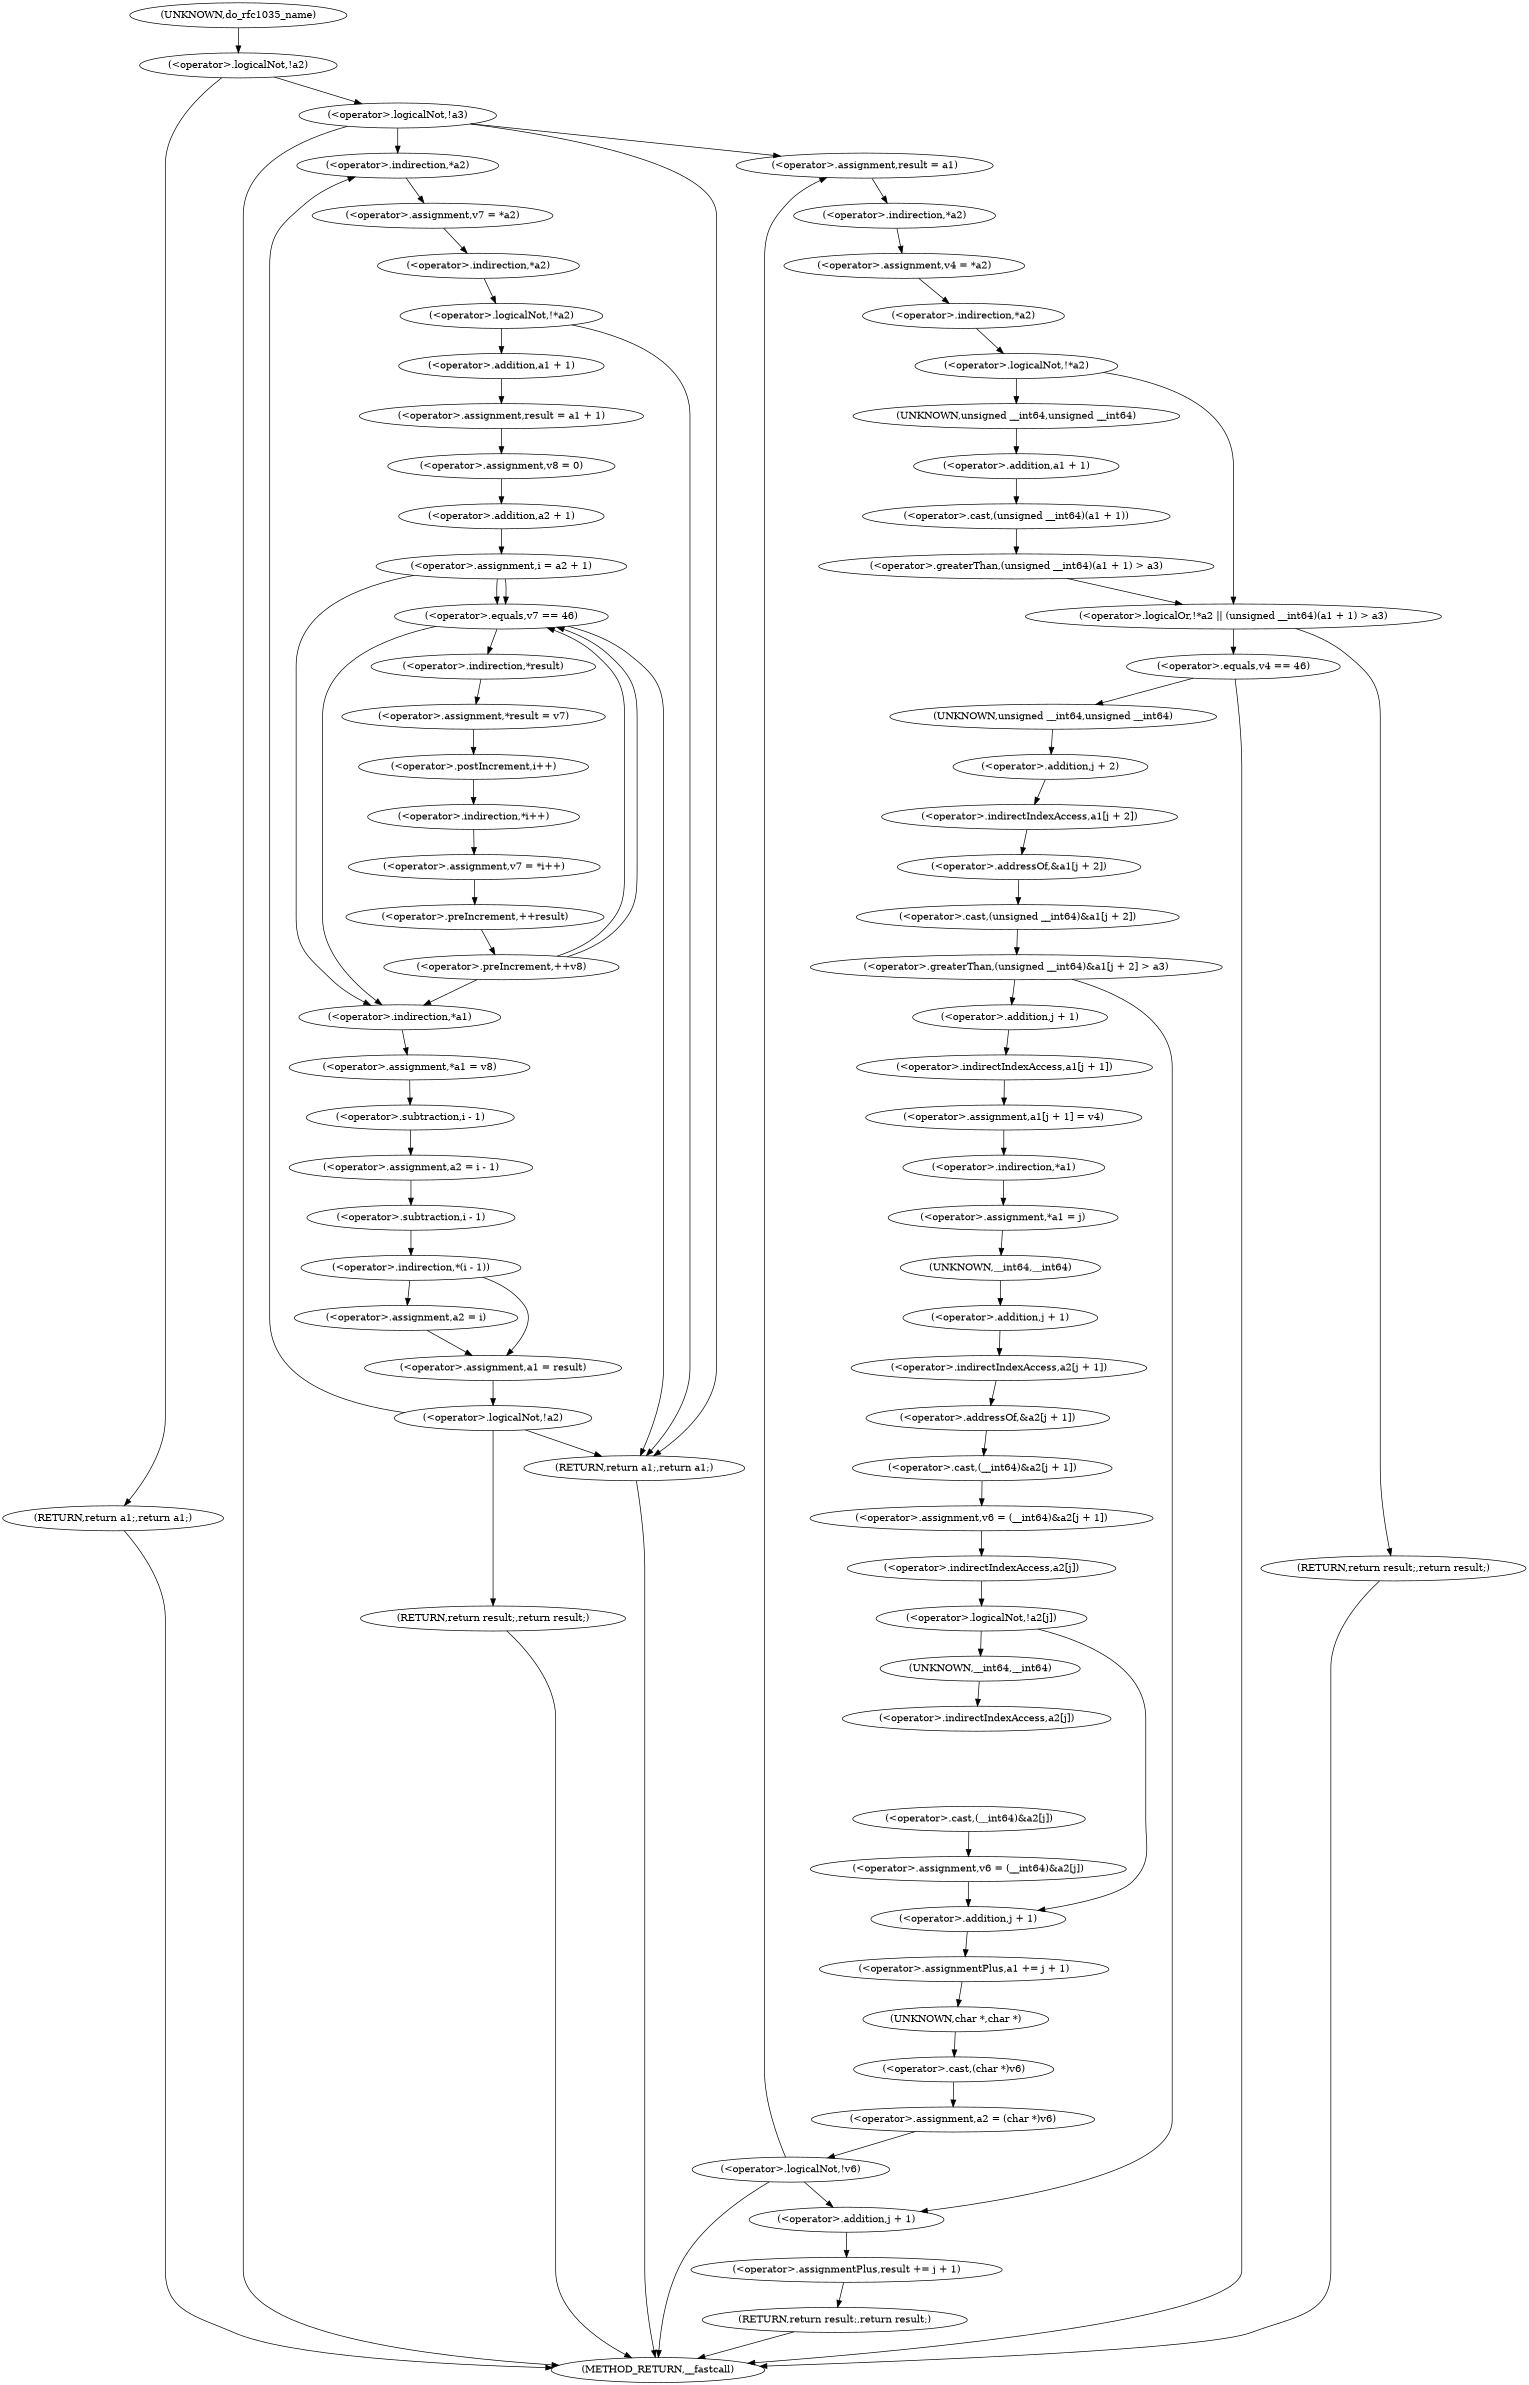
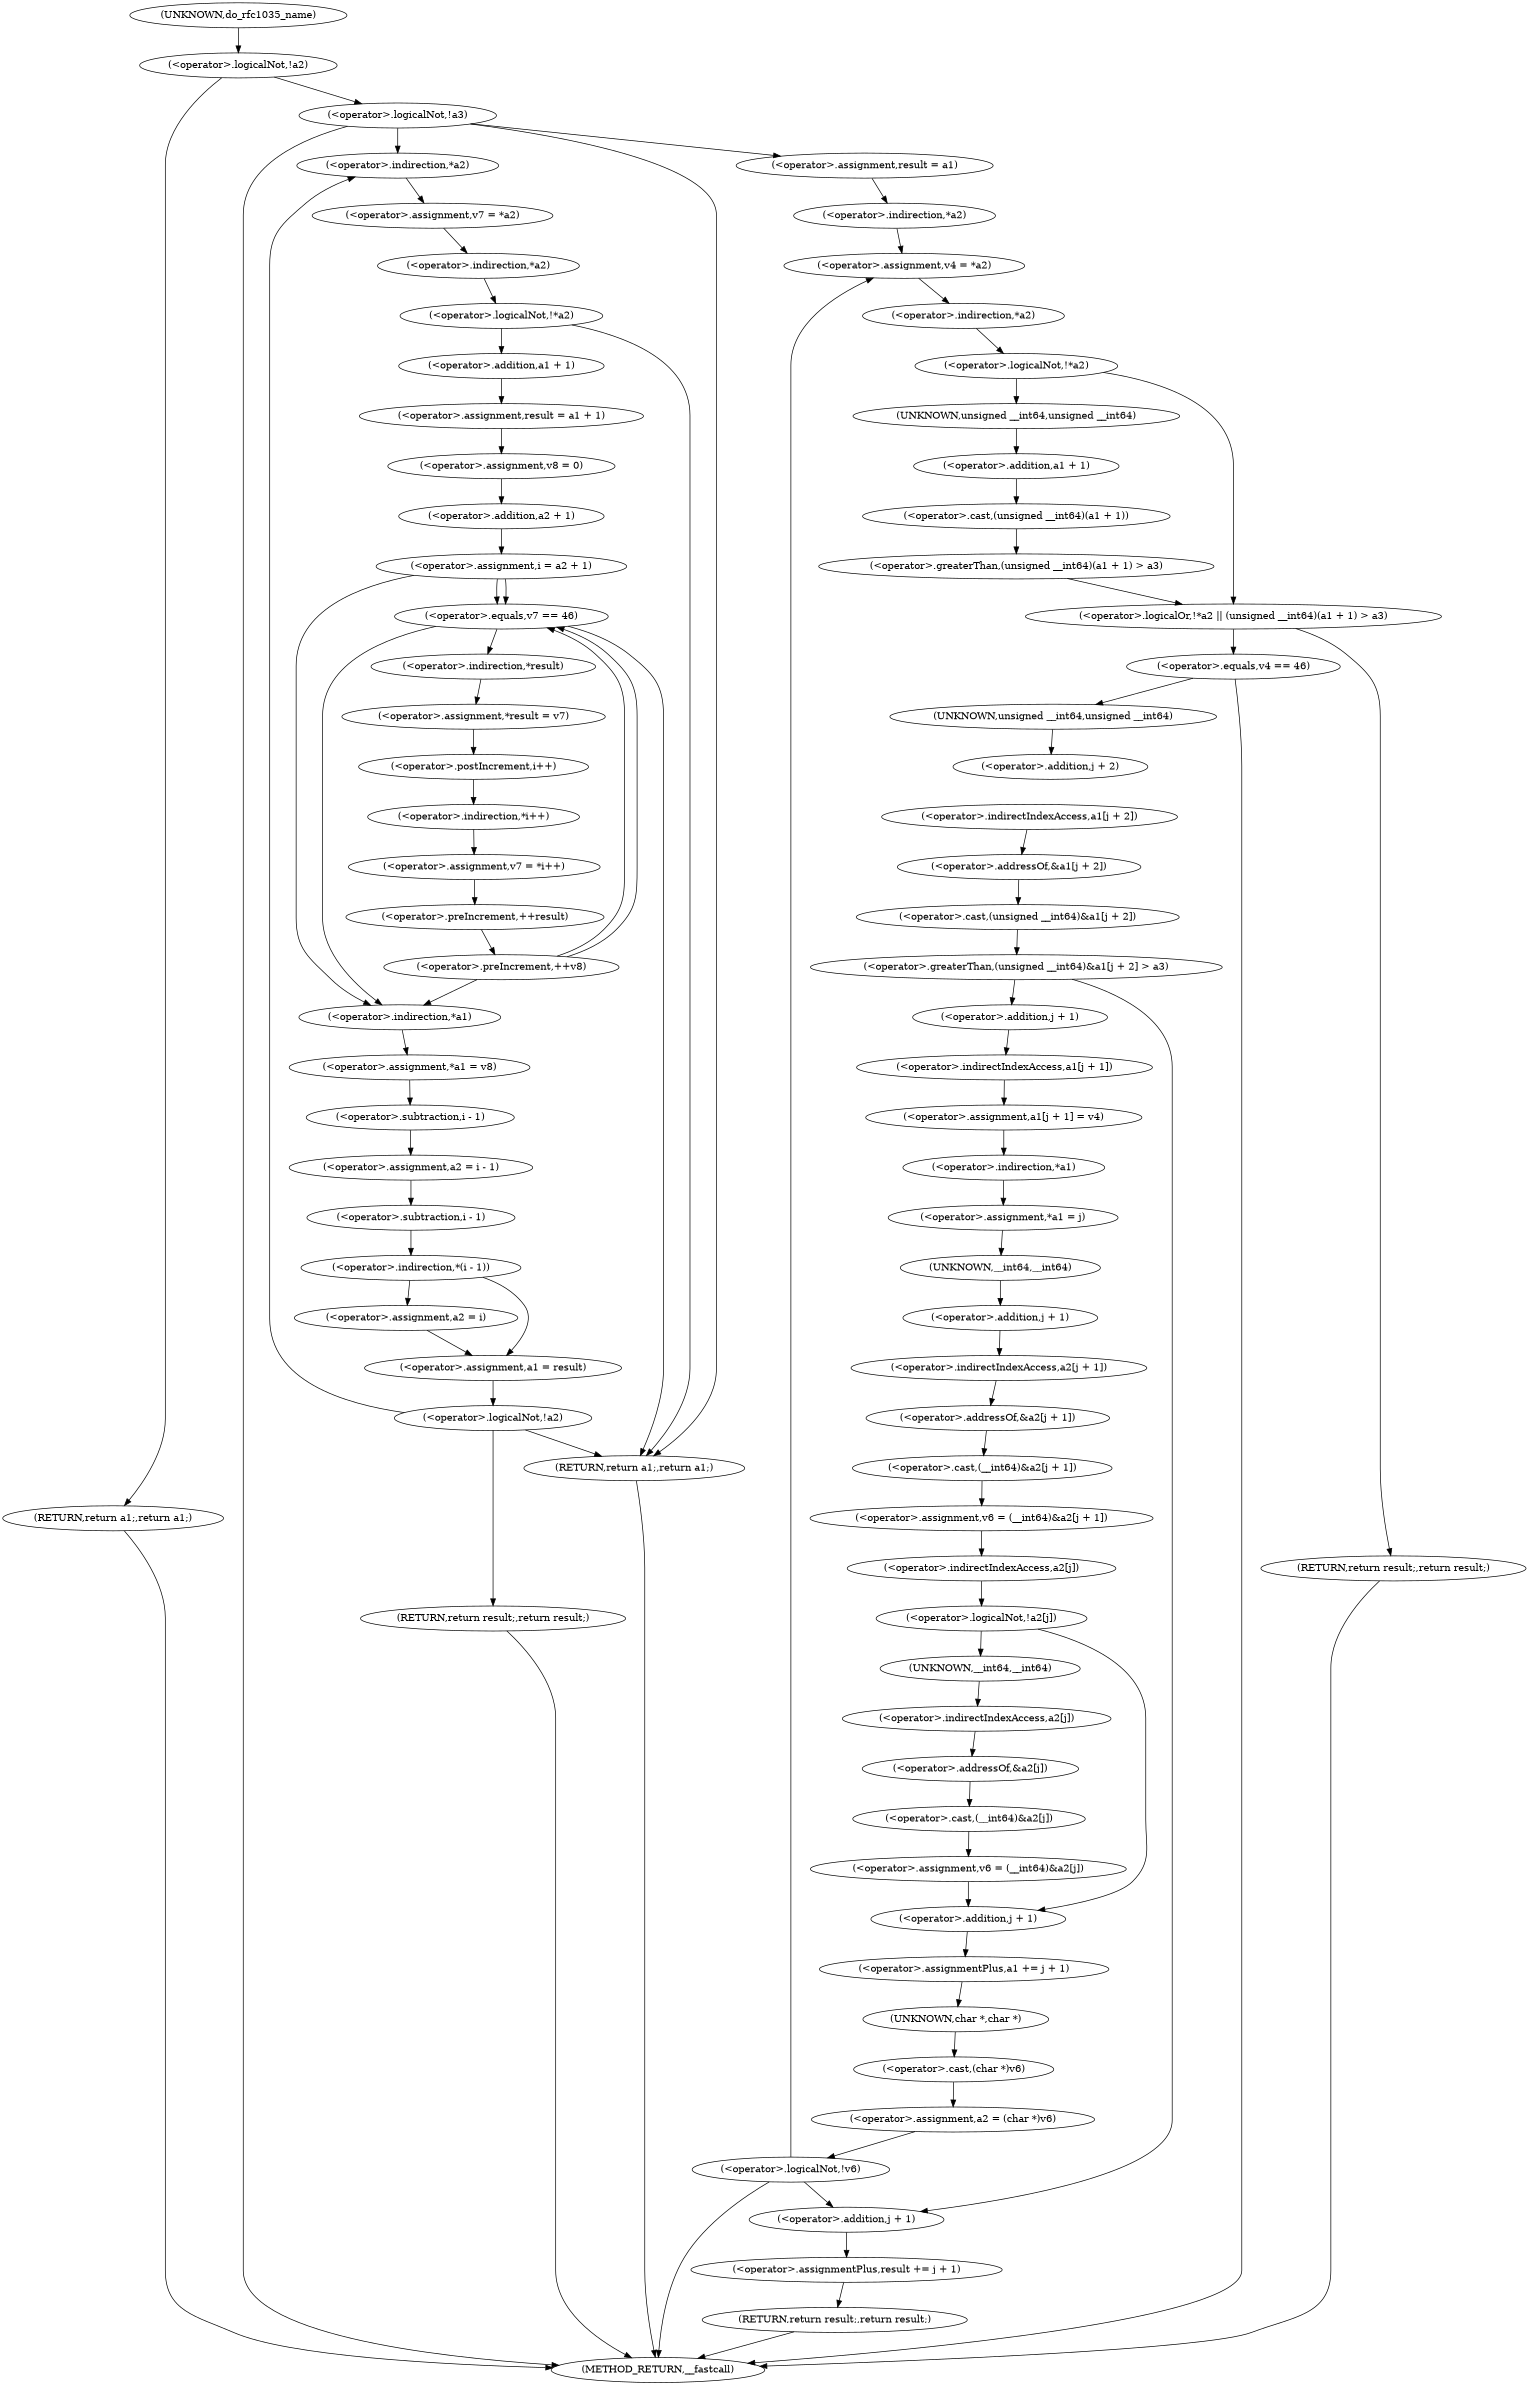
(1041, 789) -> none
(764, 1158) -> (791, 1201)
none -> (970, 1769)
